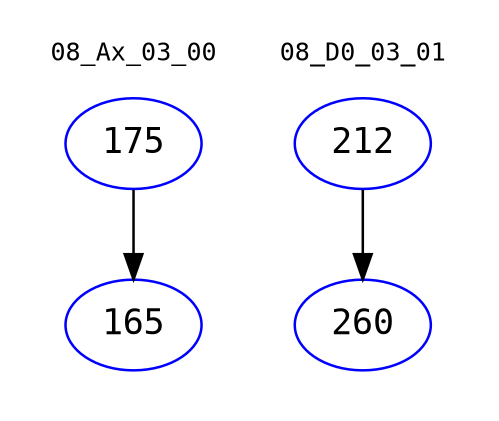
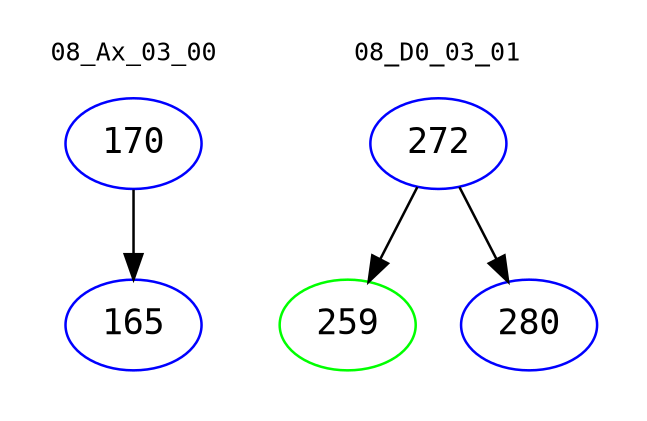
(134, 144) -> (134, 144)
(363, 144) -> (438, 144)
none -> (348, 325)
(363, 325) -> (529, 325)
